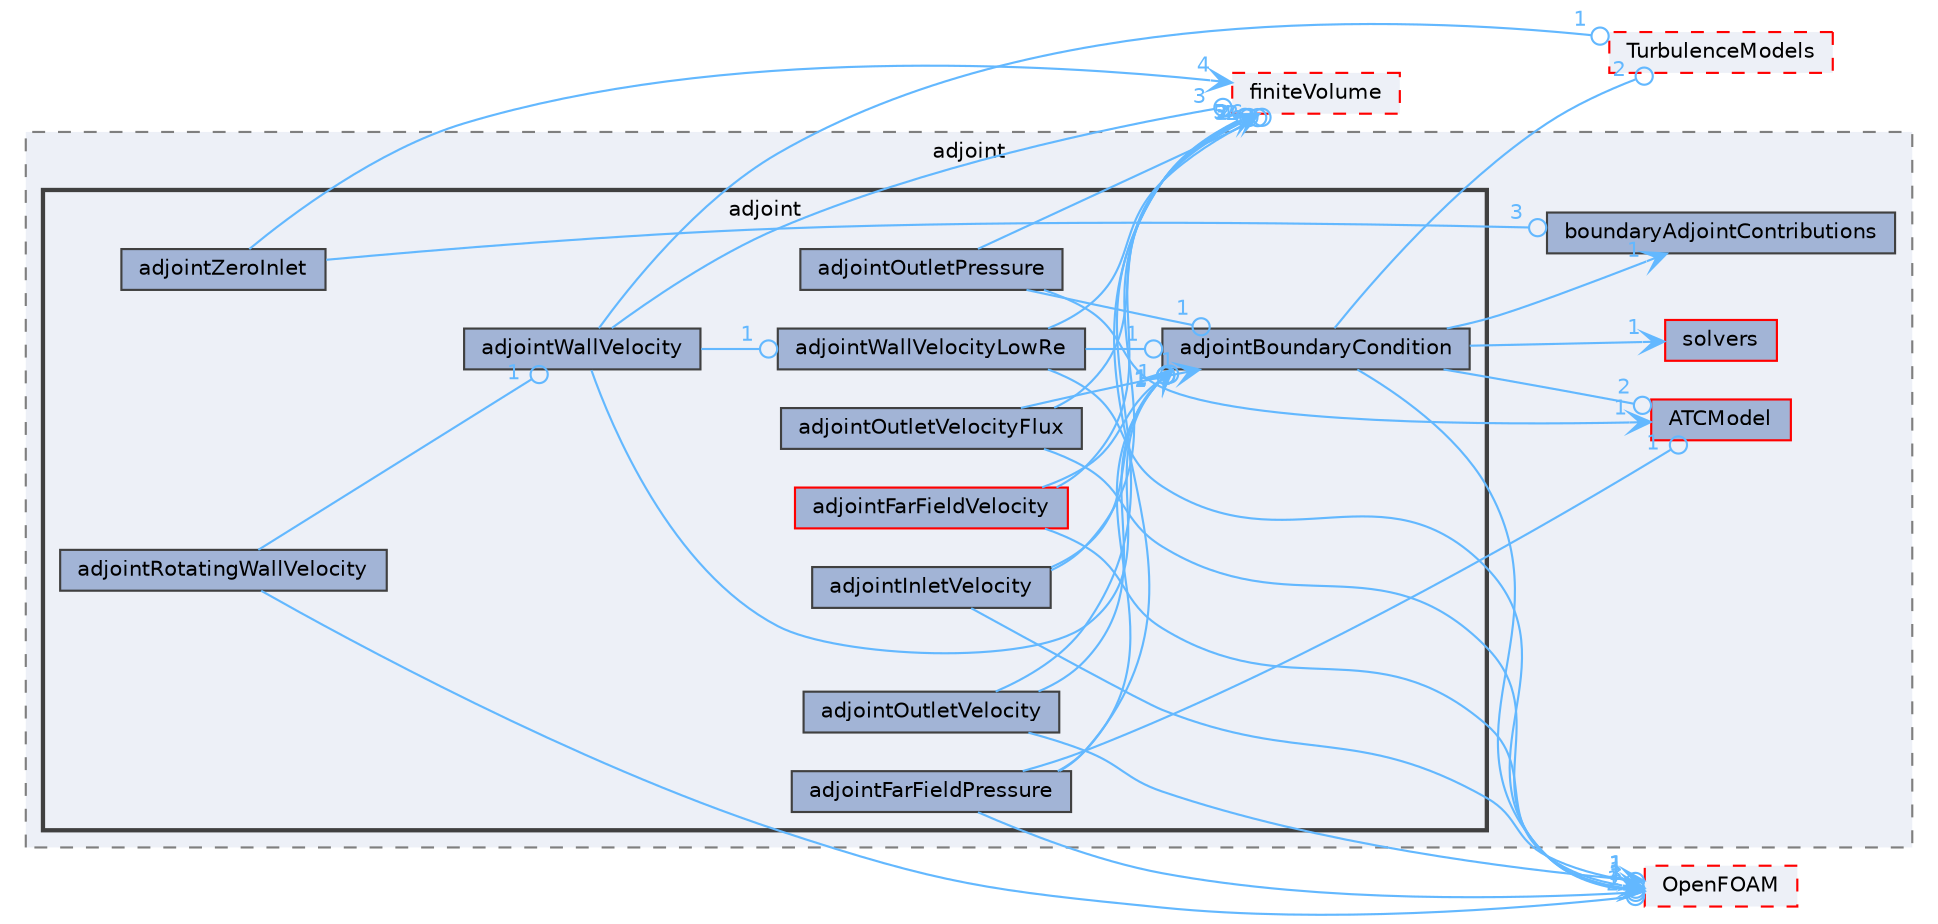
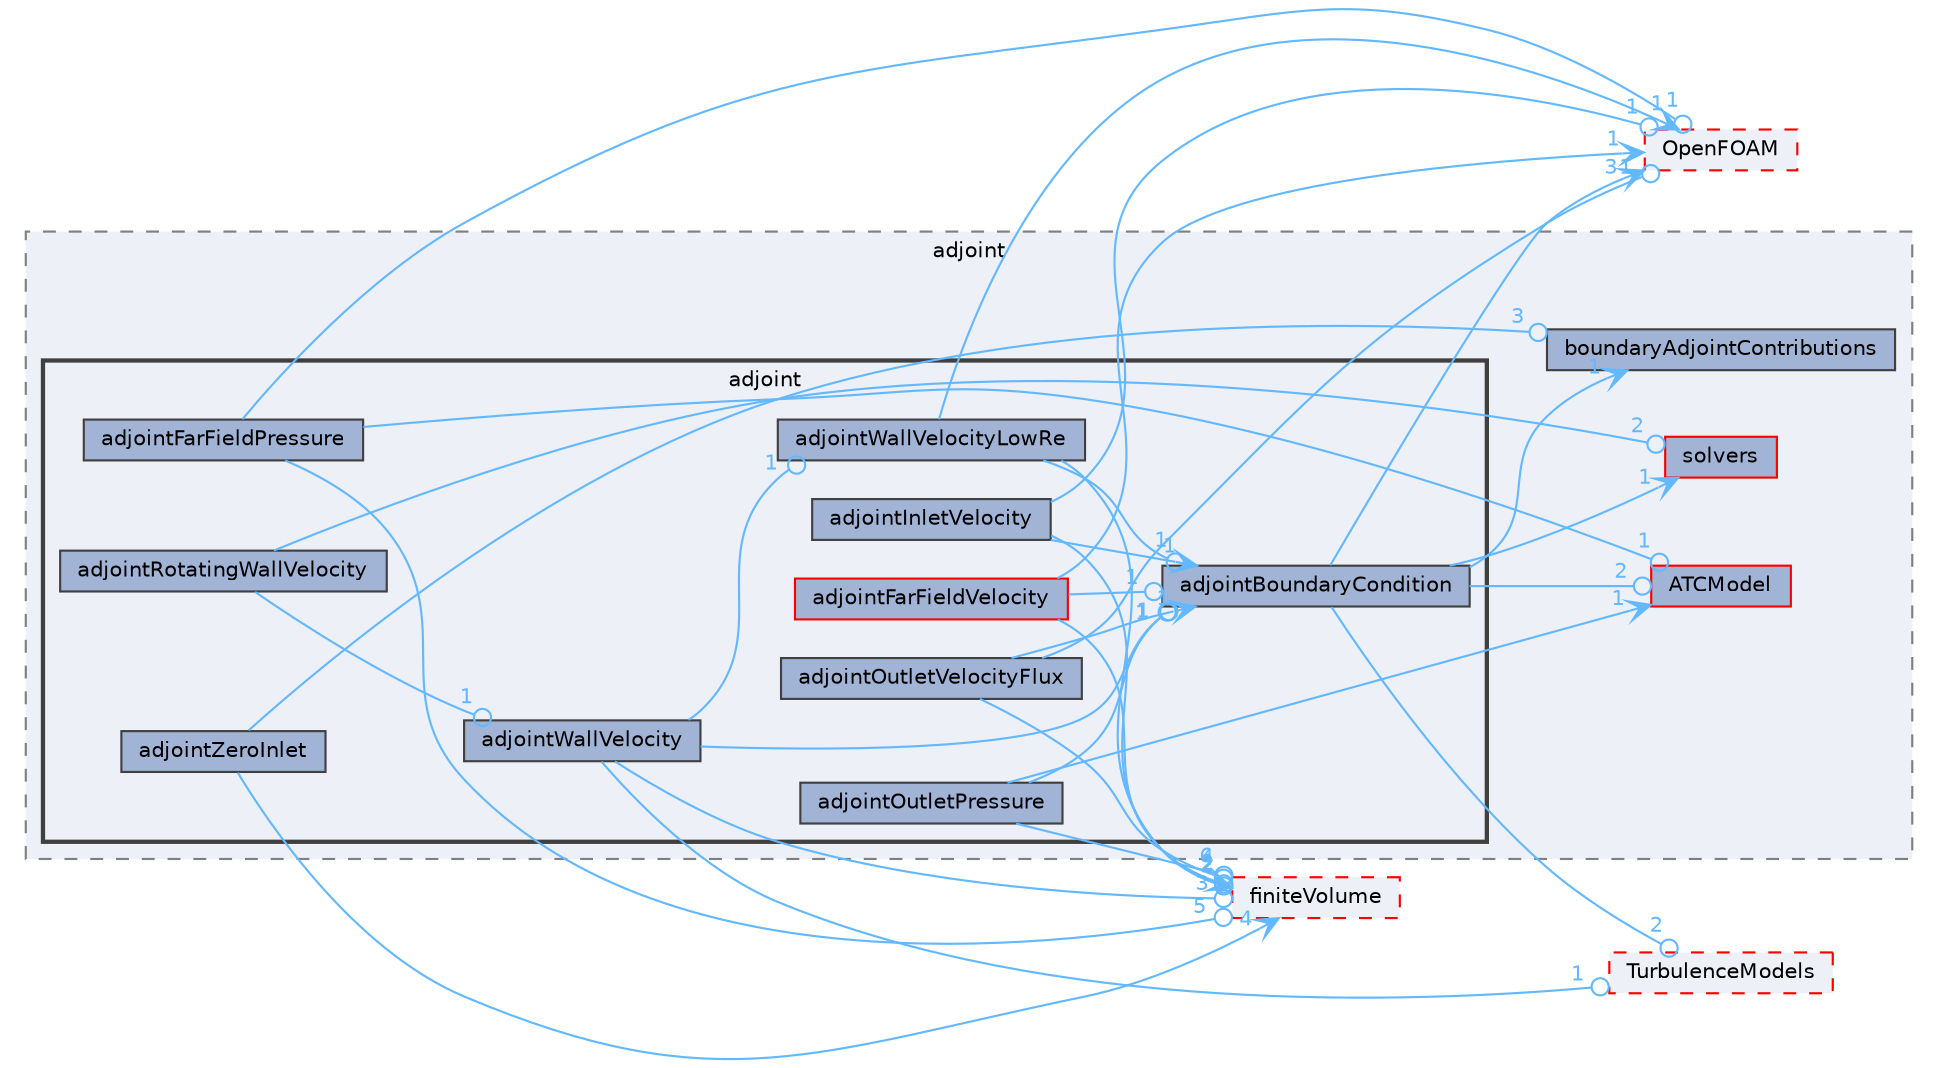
(1130, 256) -> (1104, 781)
(1130, 618) -> none
(931, 712) -> none
(916, 871) -> (1056, 382)
